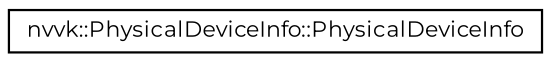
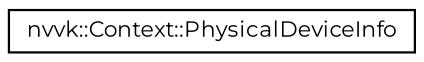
(275, 31) -> (212, 31)
